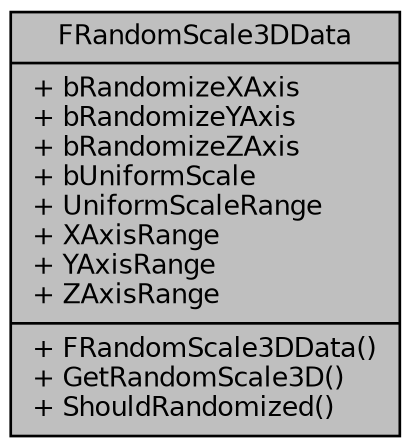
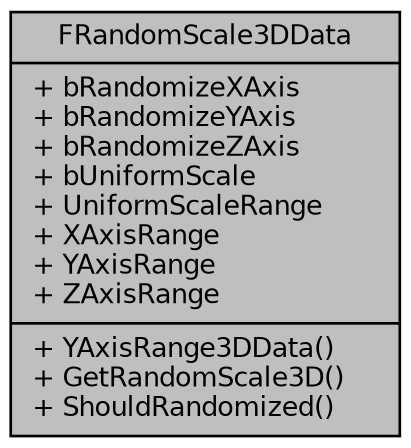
(205, 349) -> (184, 349)
